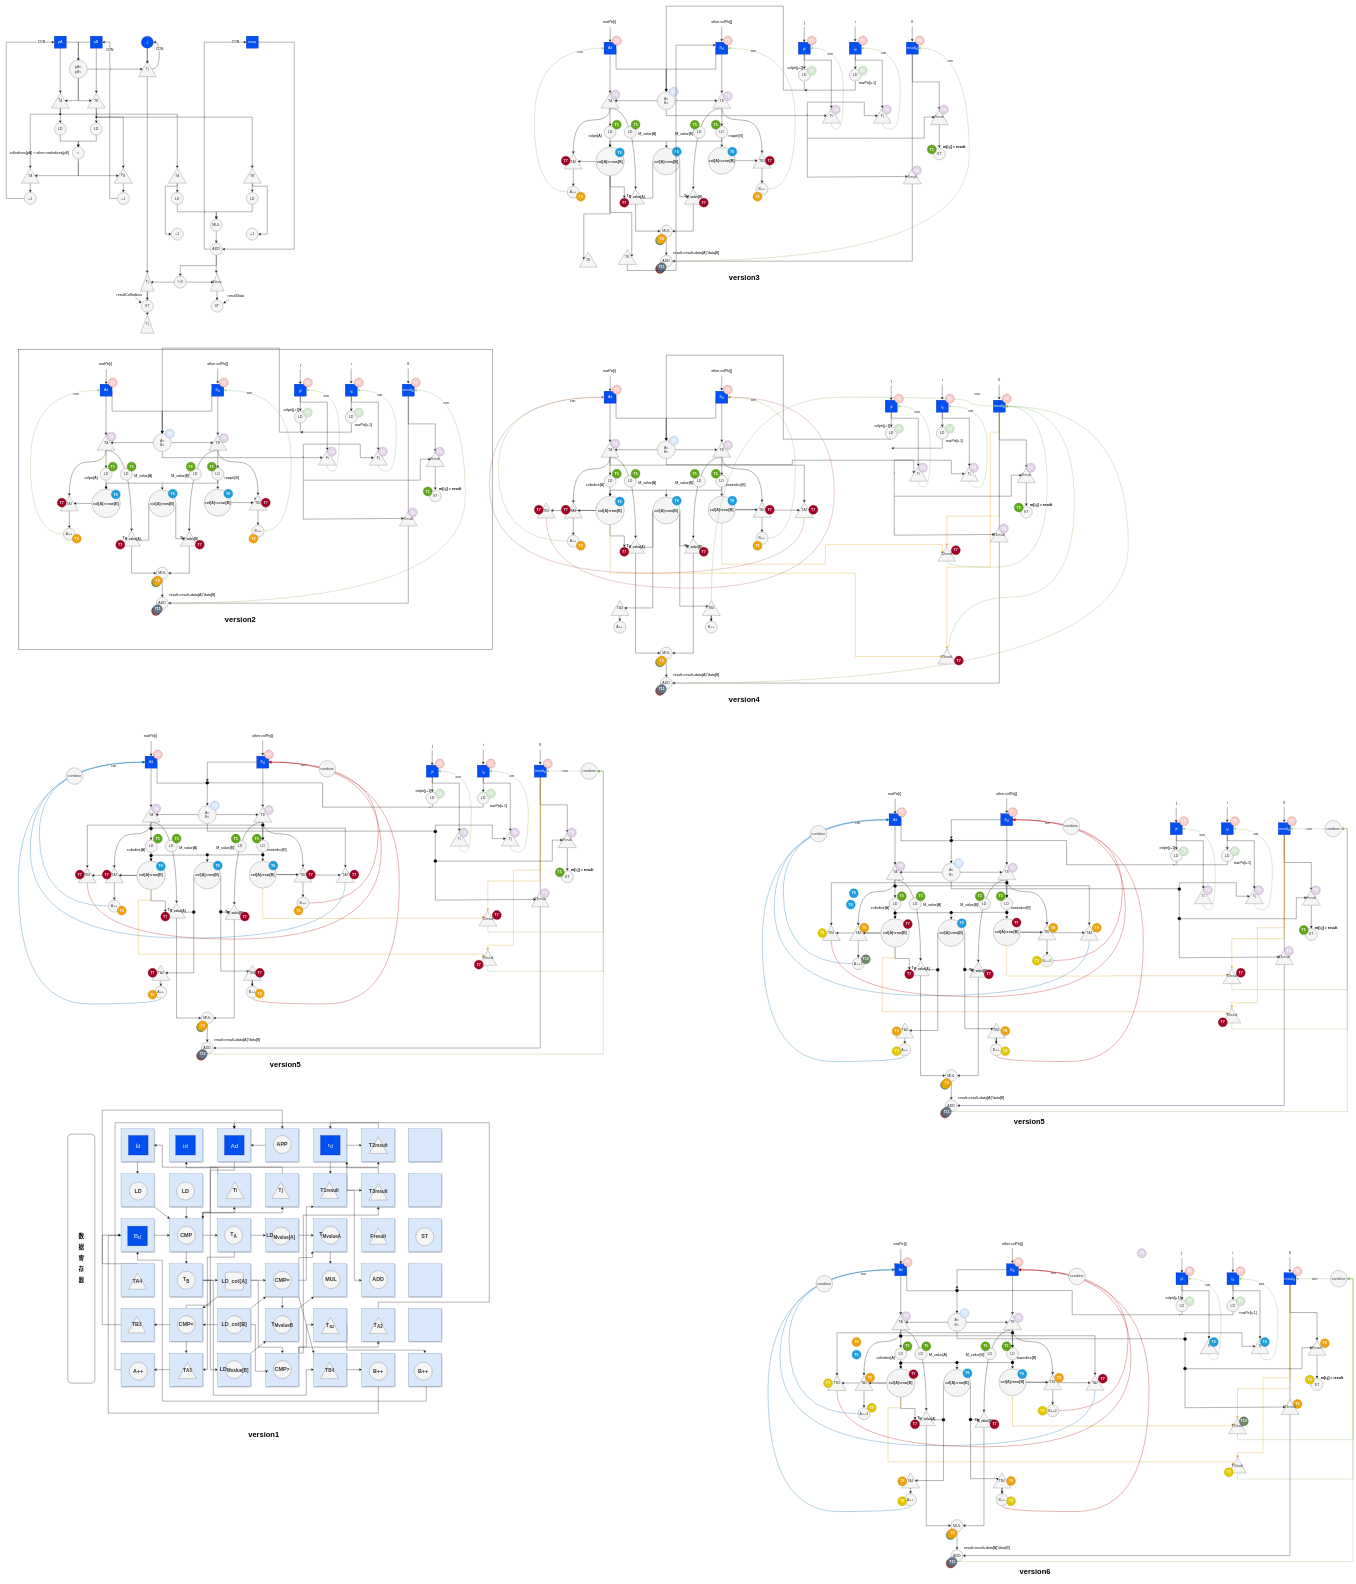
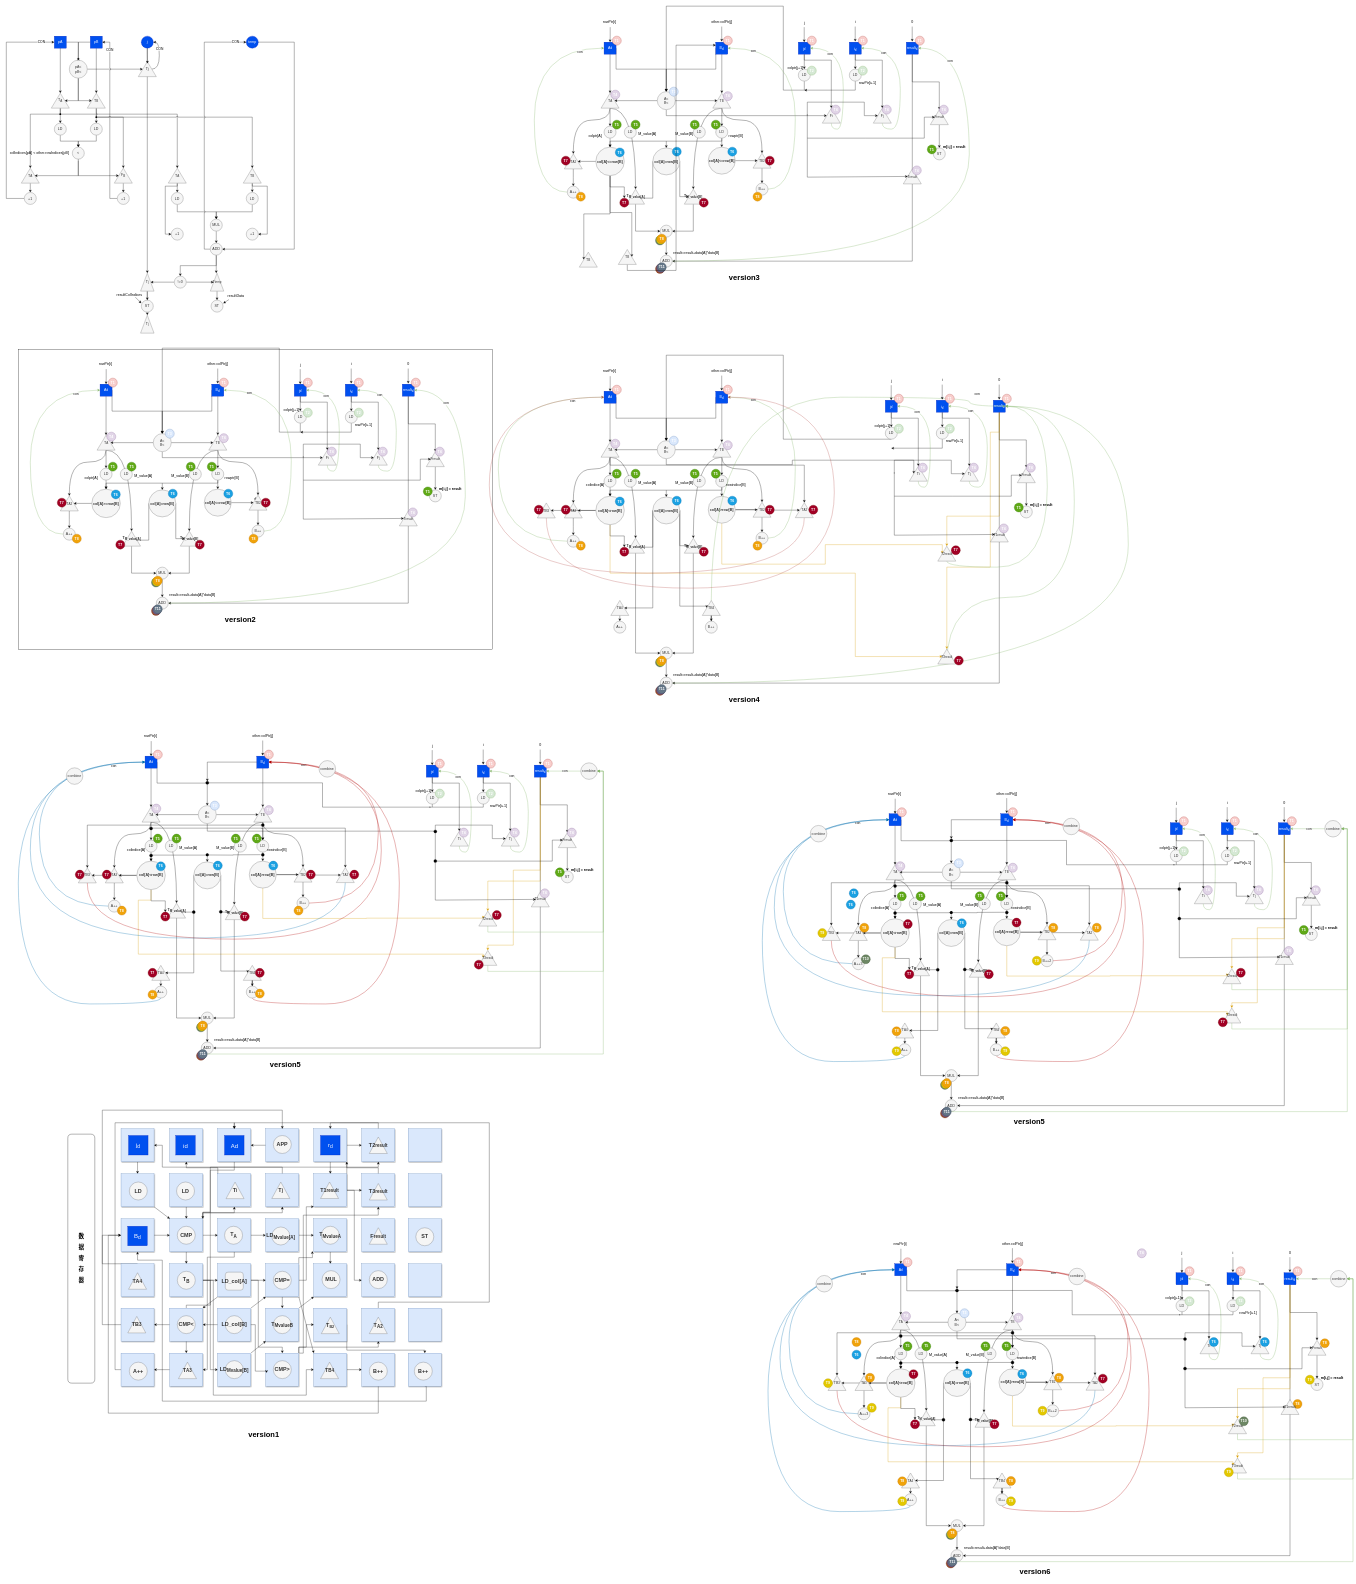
(252, 42) -> (252, 42)
